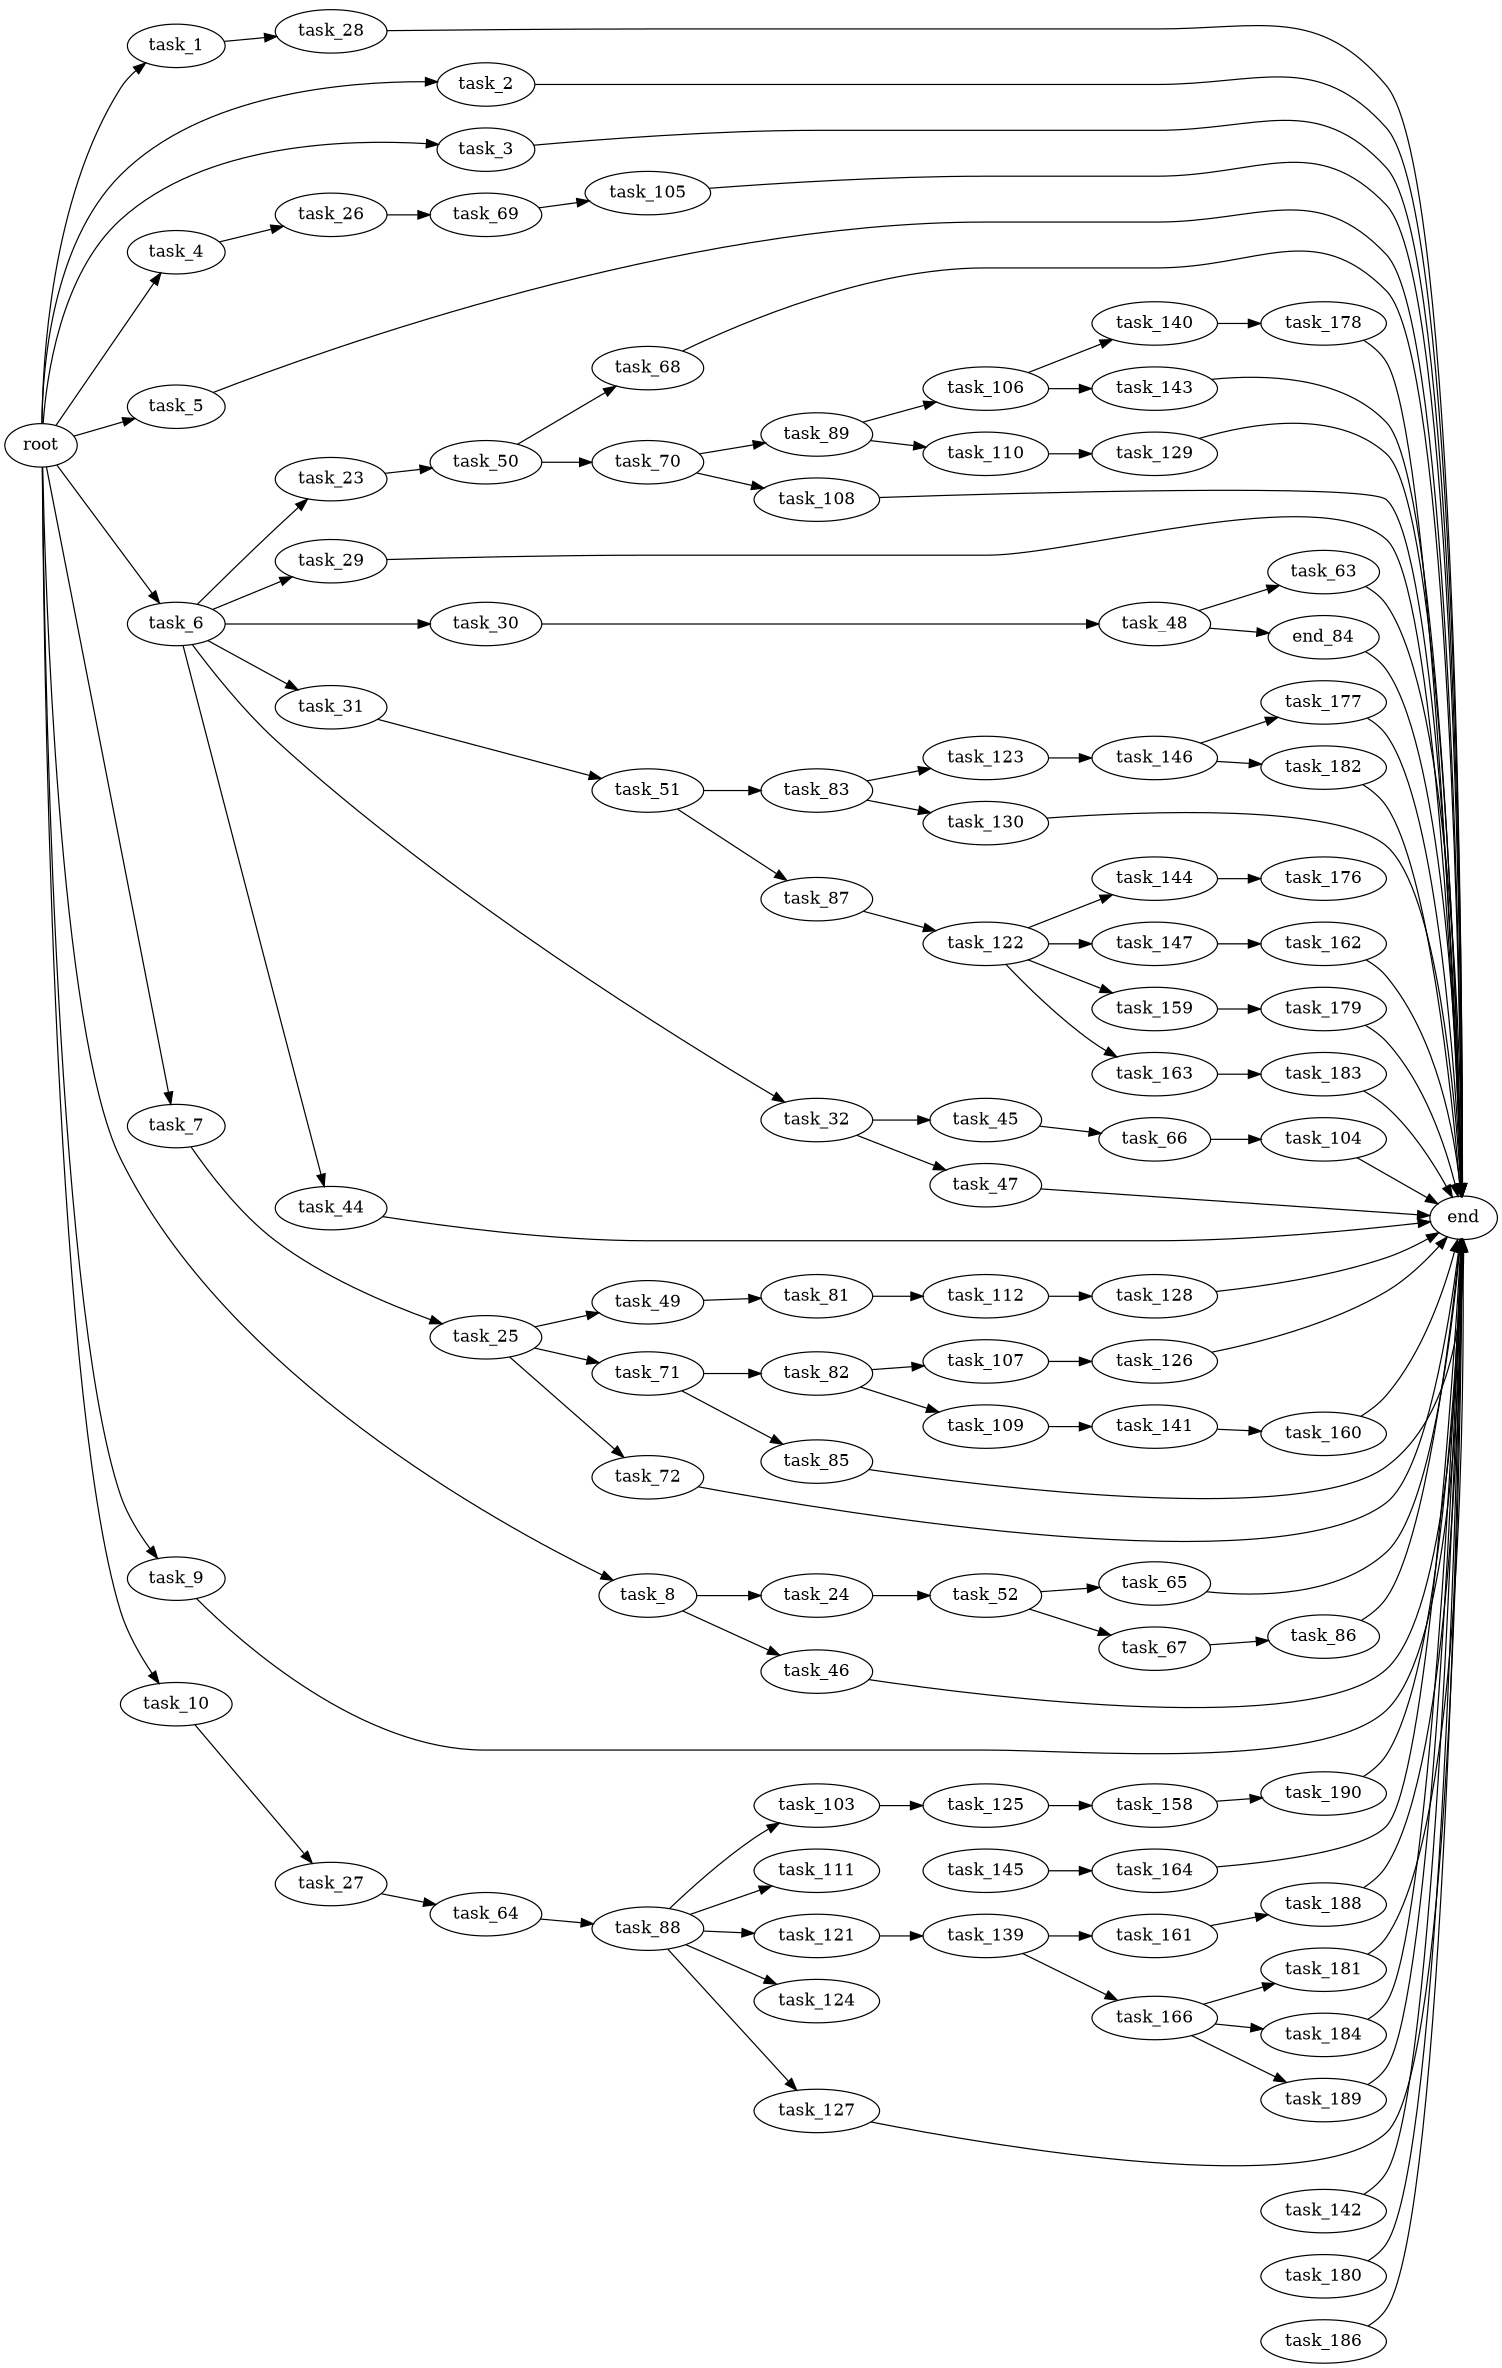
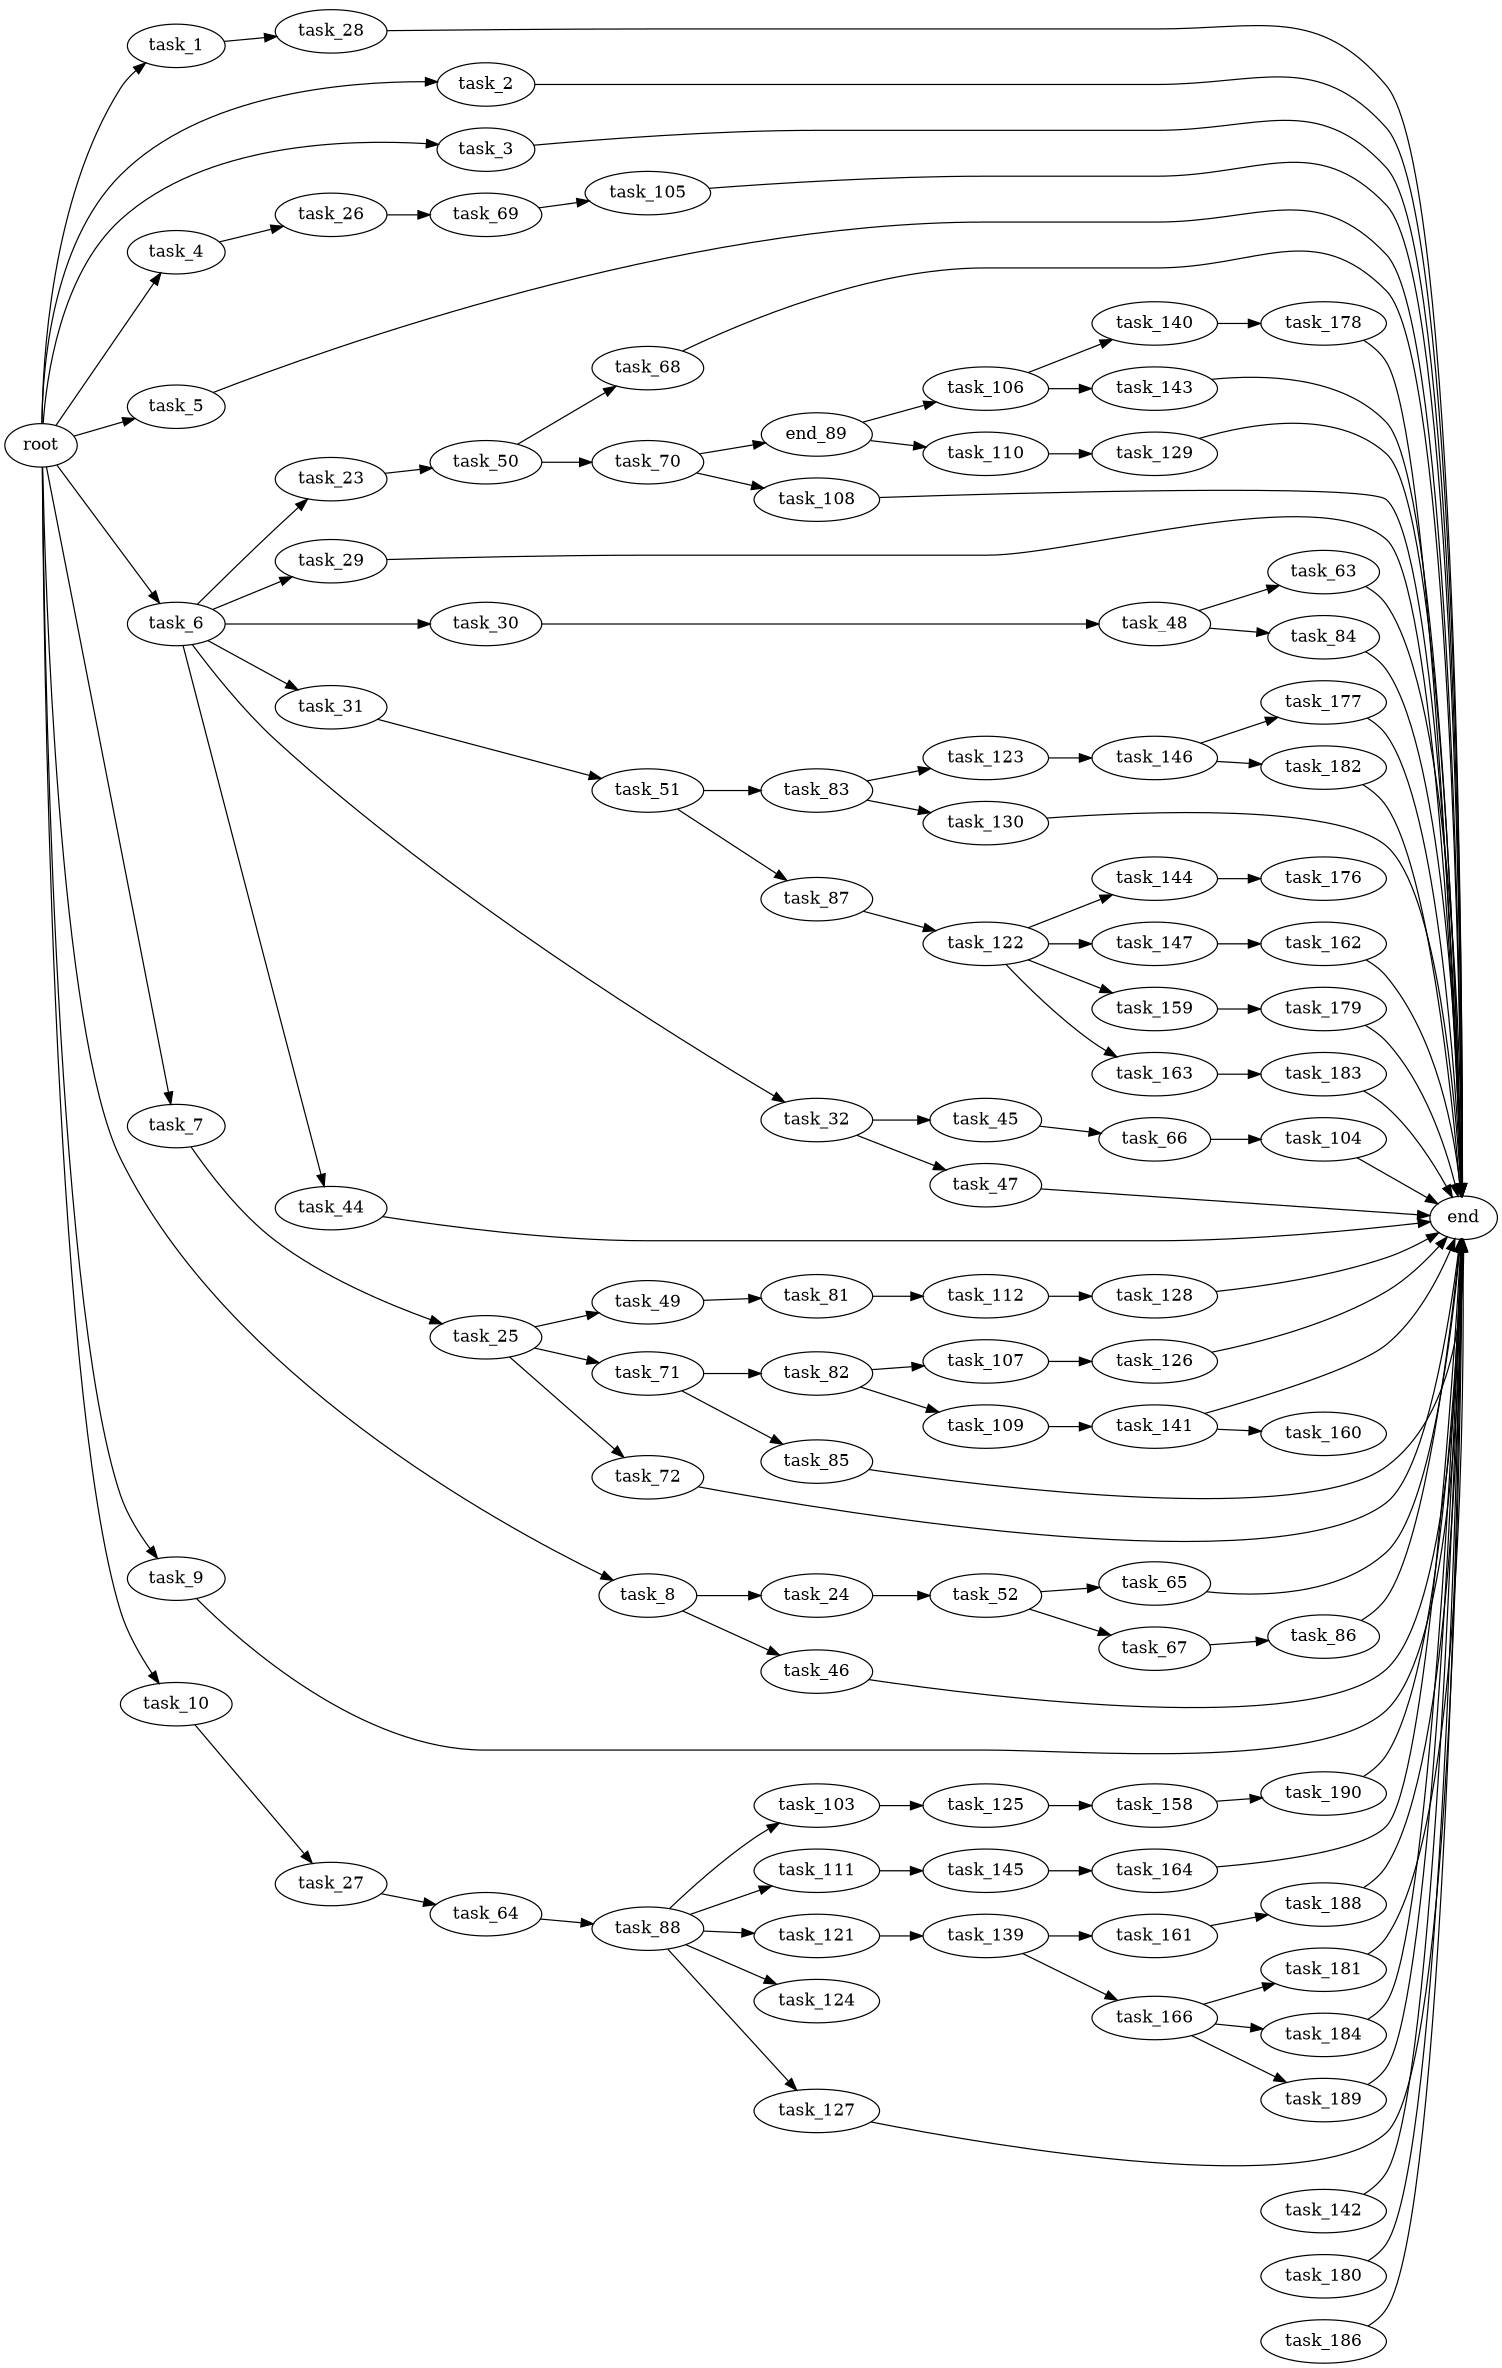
(817, 435) -> (817, 435)
(1324, 637) -> (1324, 637)
(1421, 1342) -> (1352, 1364)
none -> (895, 1871)
